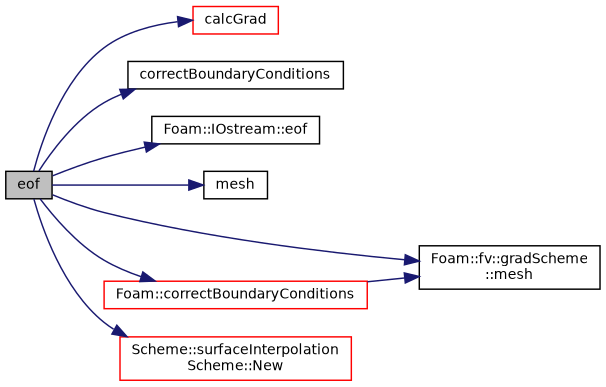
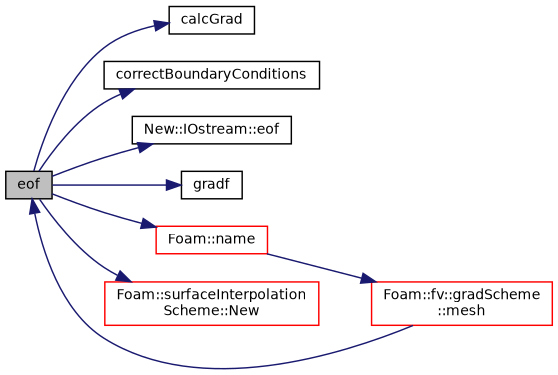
(236, 20) -> (212, 20)
(236, 130) -> (212, 130)
(236, 185) -> (212, 185)
(227, 237) -> (186, 366)
(510, 267) -> (462, 304)
(236, 295) -> (212, 240)
(236, 359) -> (212, 304)
